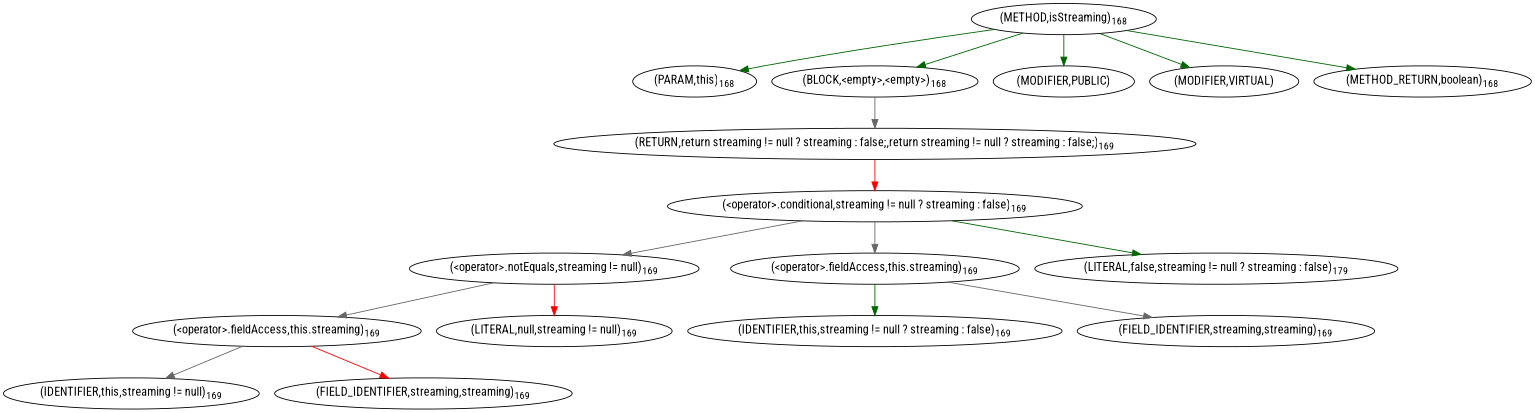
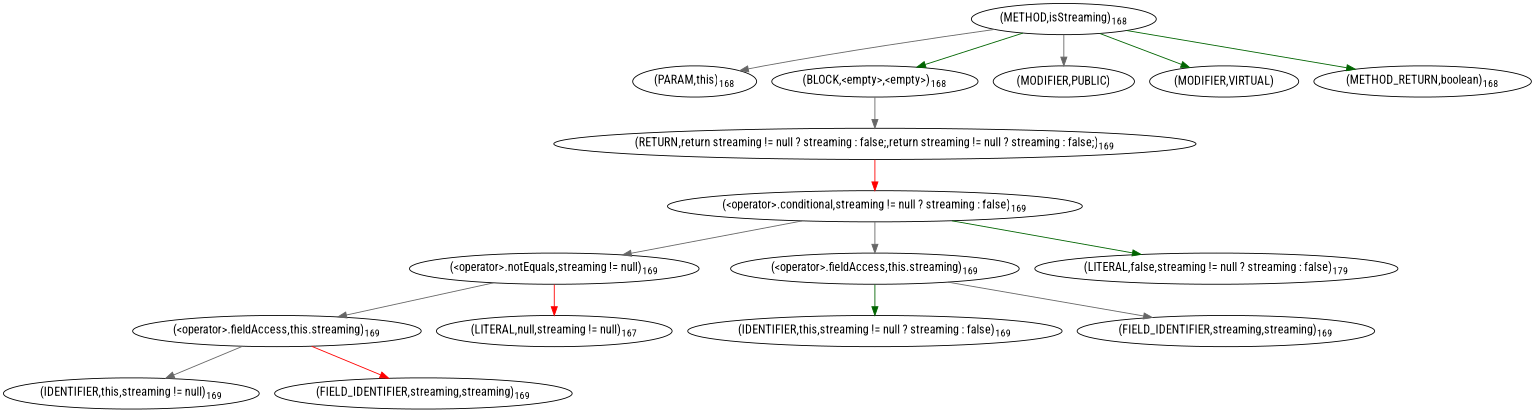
(1064, 46) -> (1064, 46)
(871, 48) -> (871, 48)
(630, 330) -> (630, 330)
